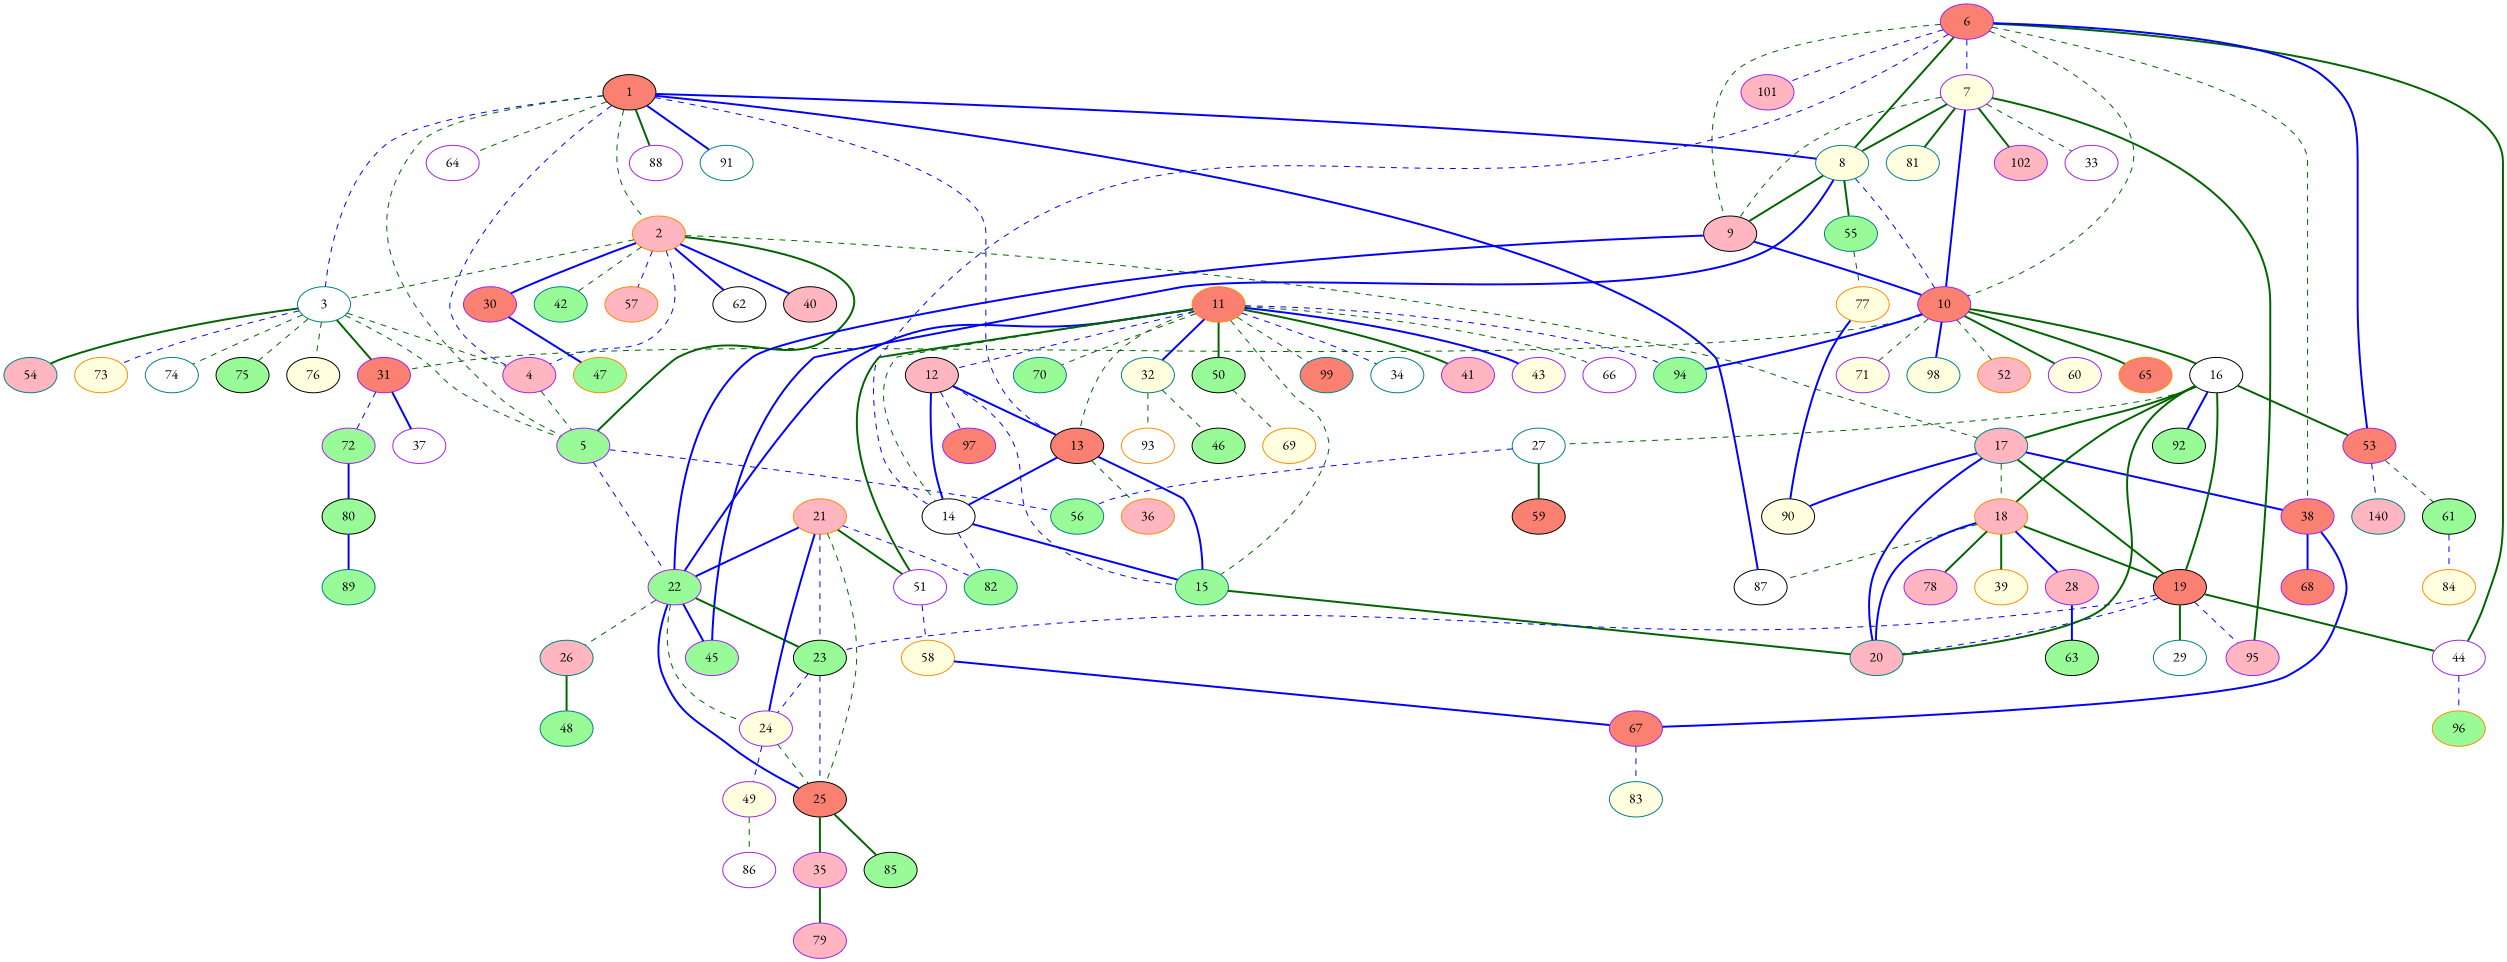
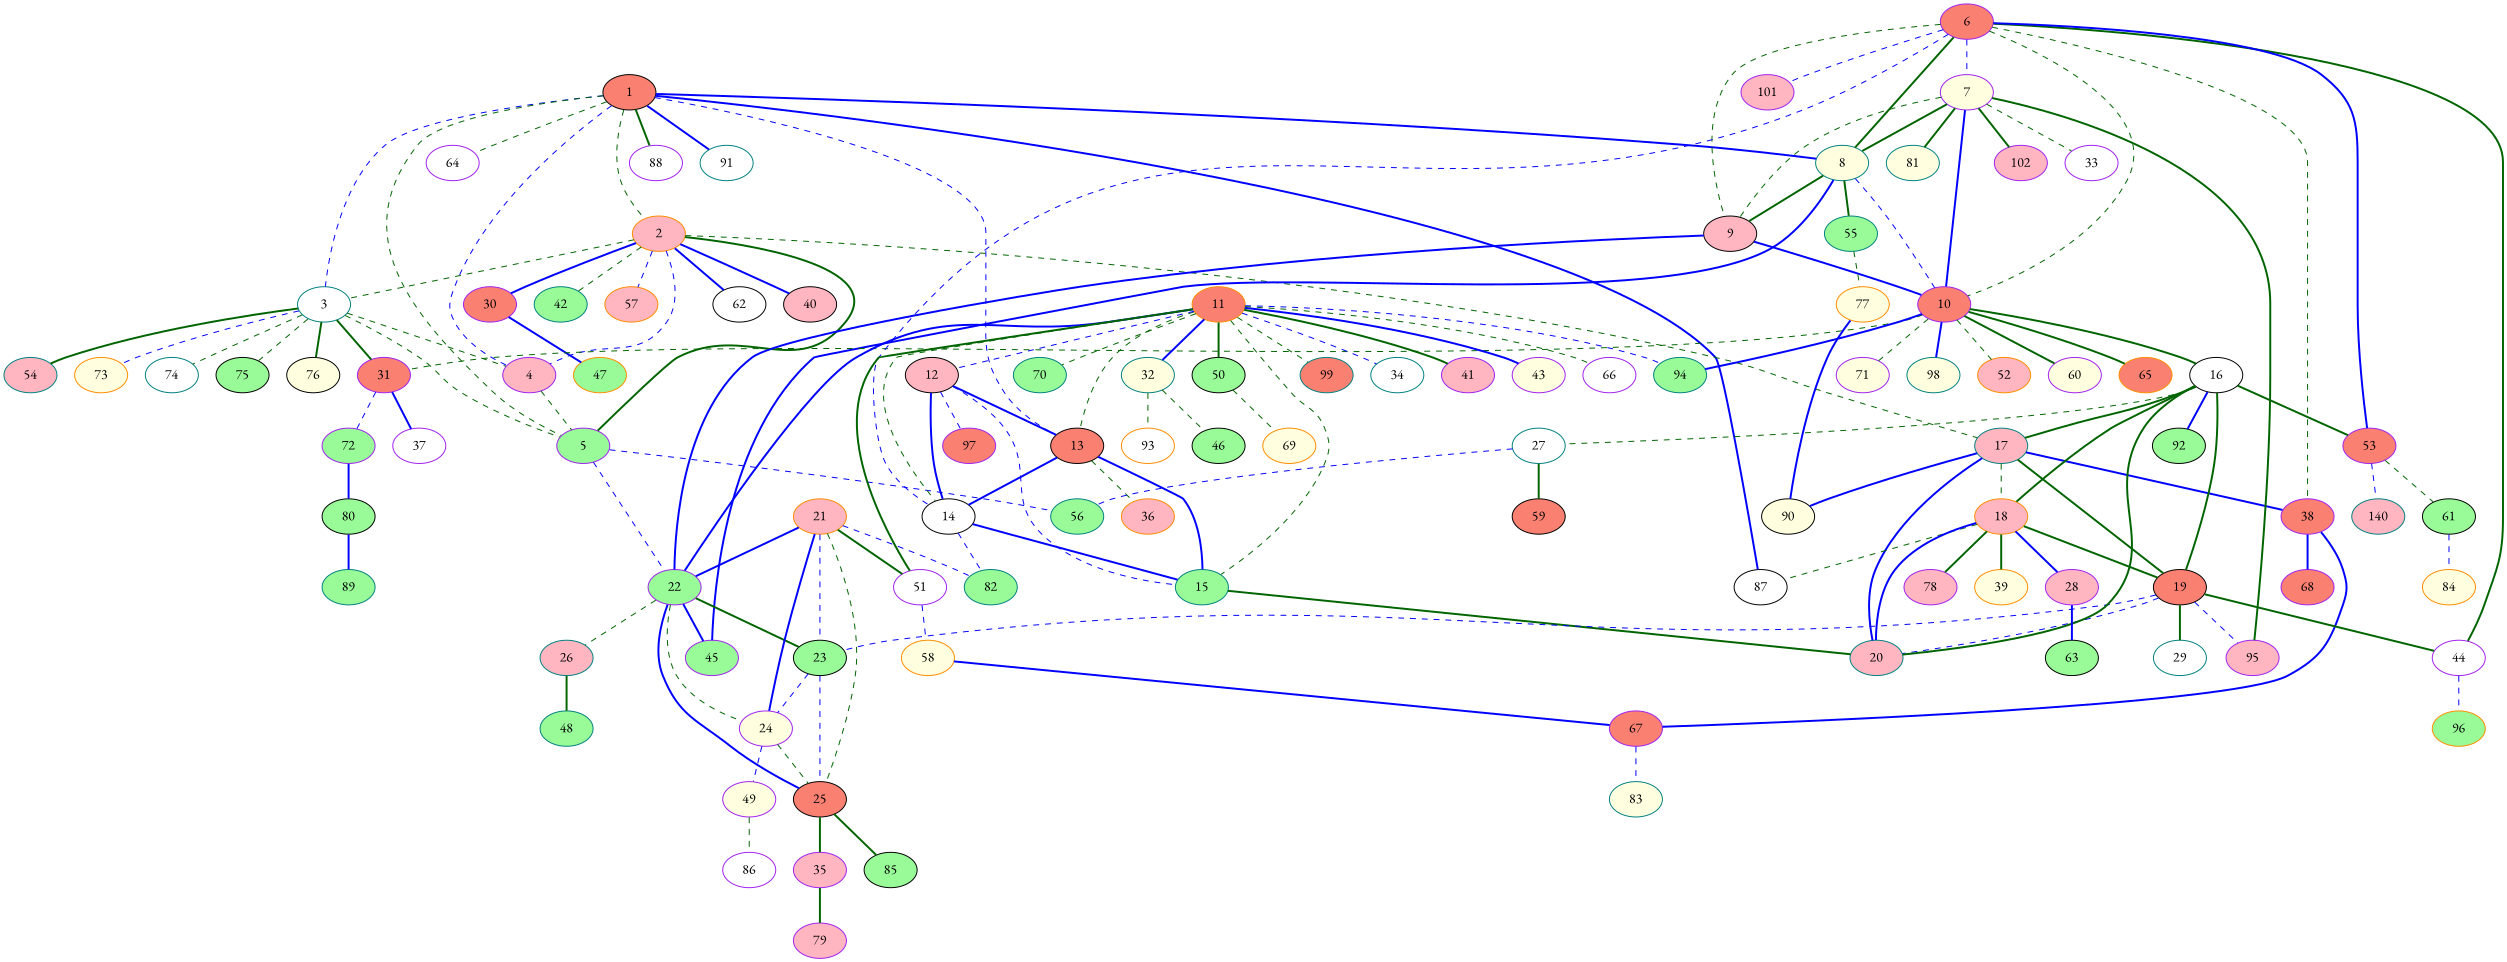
(319, 340) -> (319, 340)
